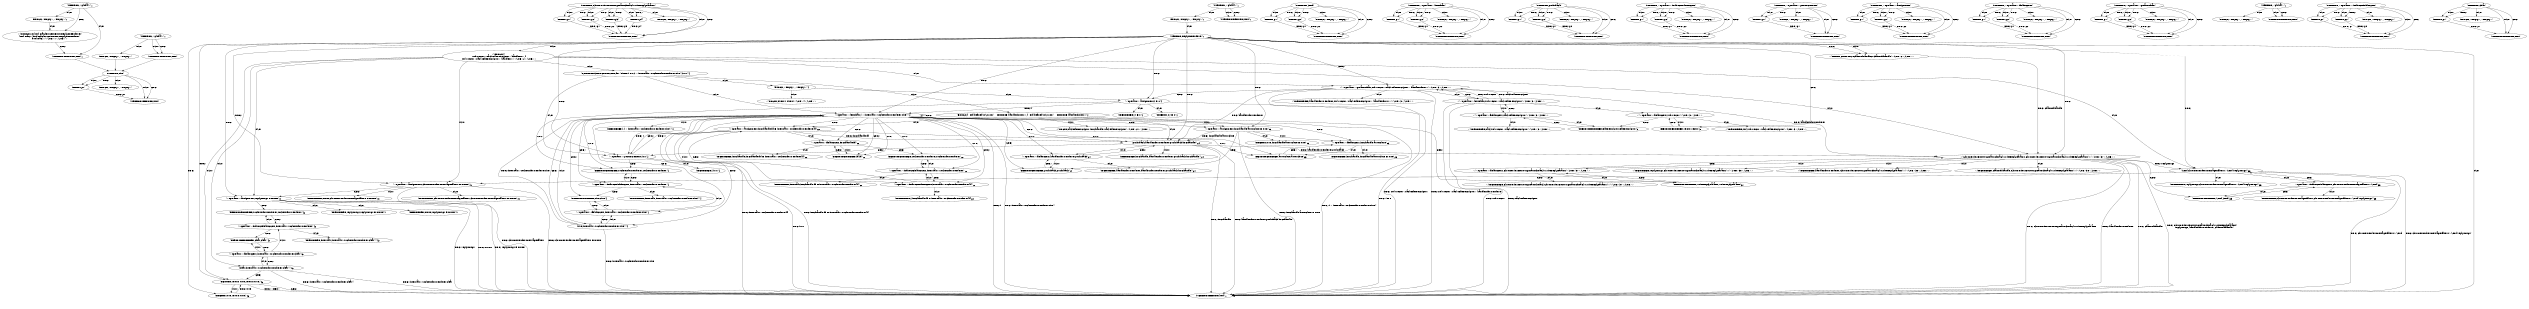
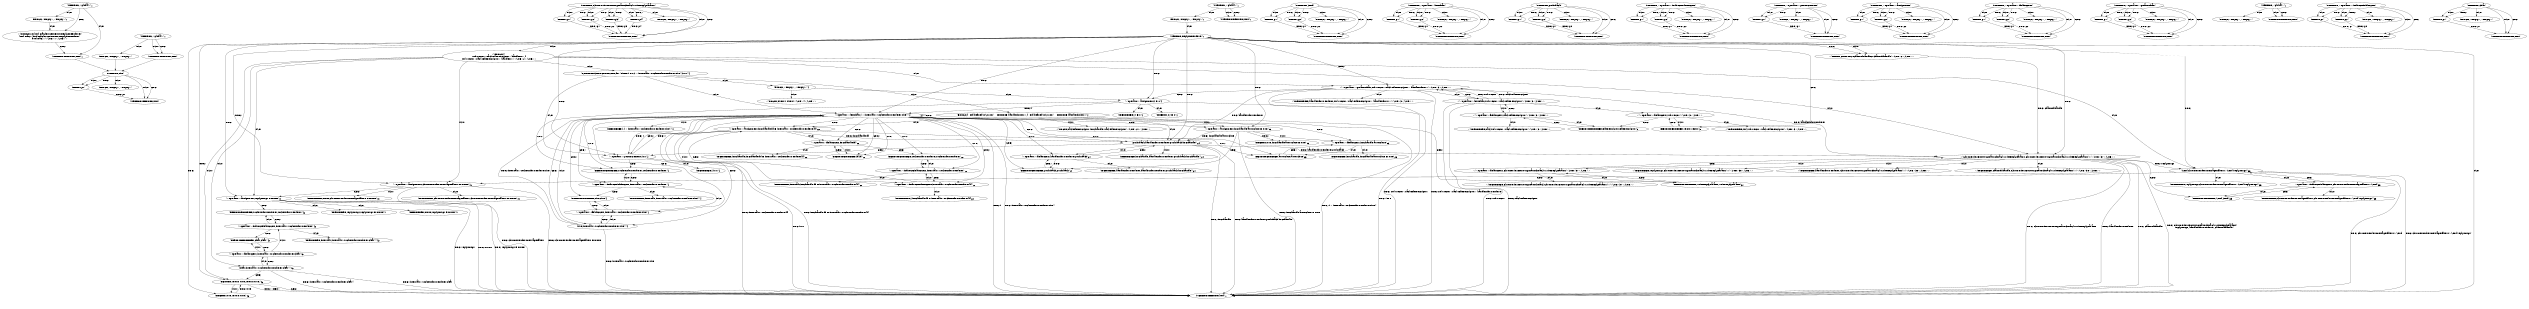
(1266, 136) -> (1266, 136)
(1057, 164) -> (1057, 164)
